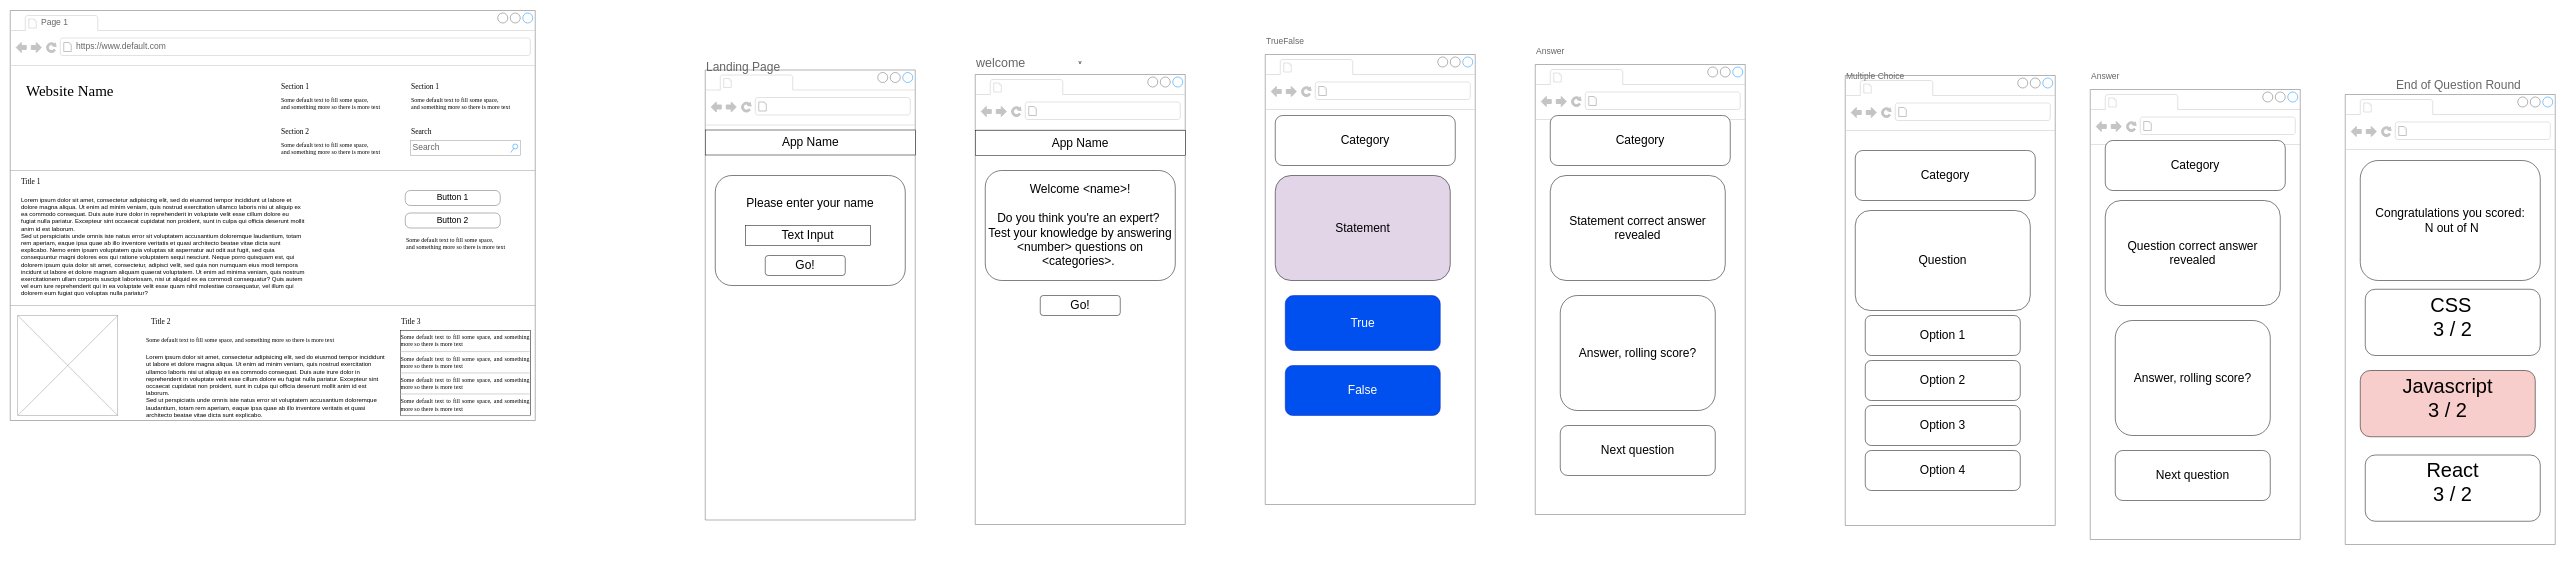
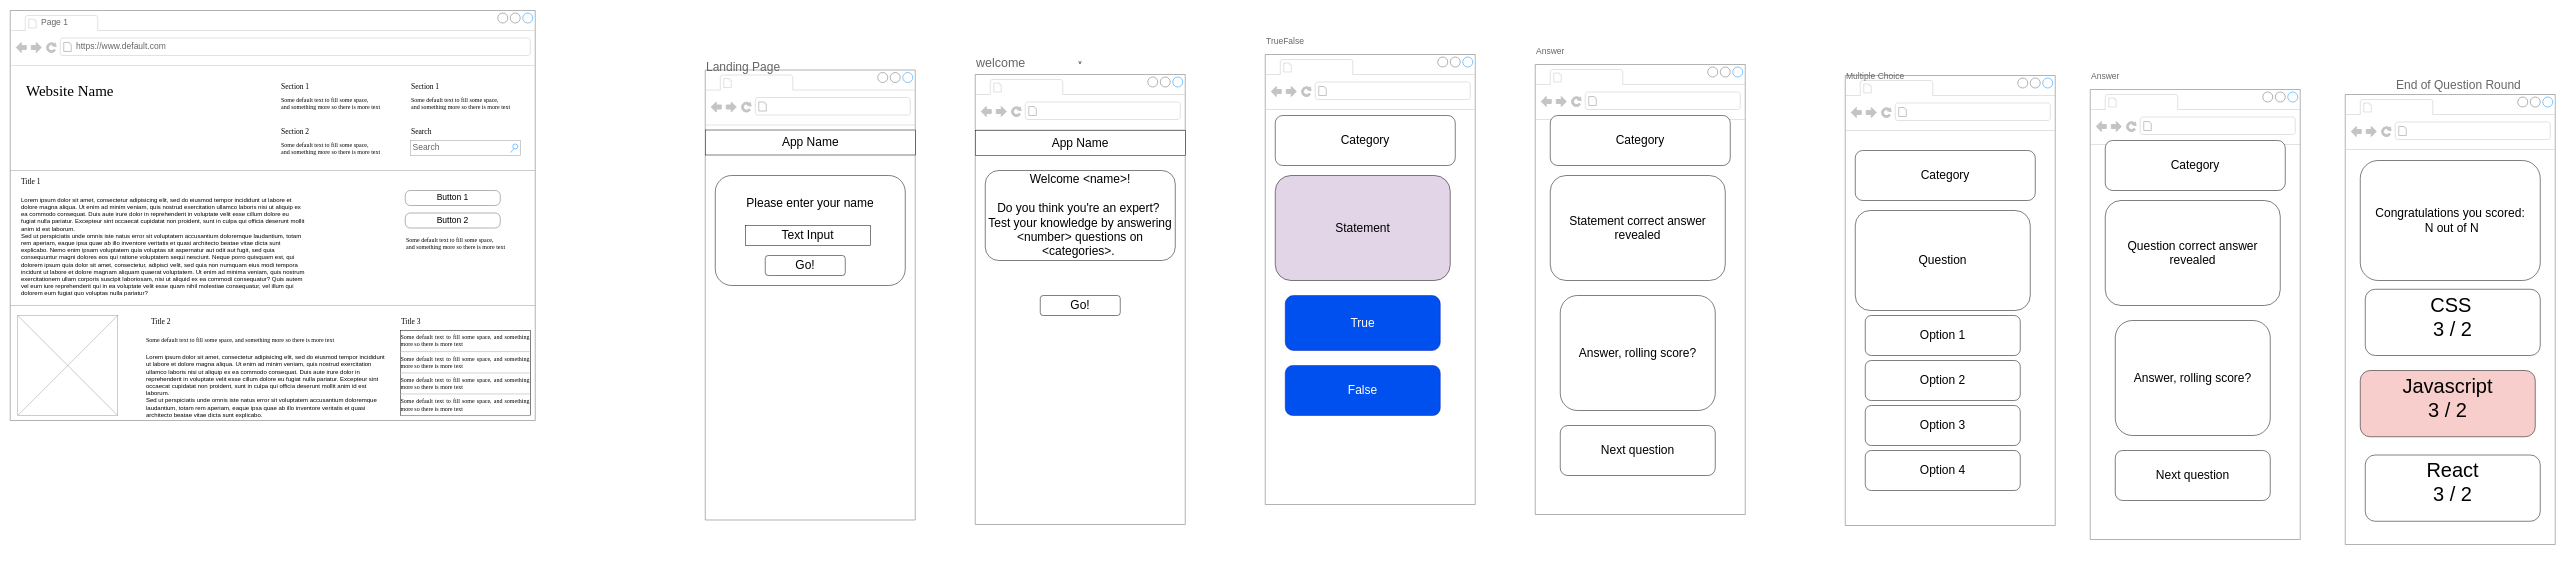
(1080, 225) -> (1080, 215)
